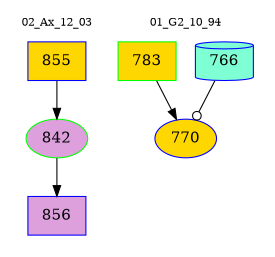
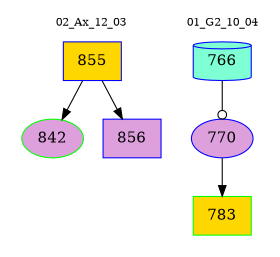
(186, 23) -> (223, 23)
(164, 95) -> (222, 172)
(186, 138) -> (222, 138)
(57, 172) -> (110, 95)
